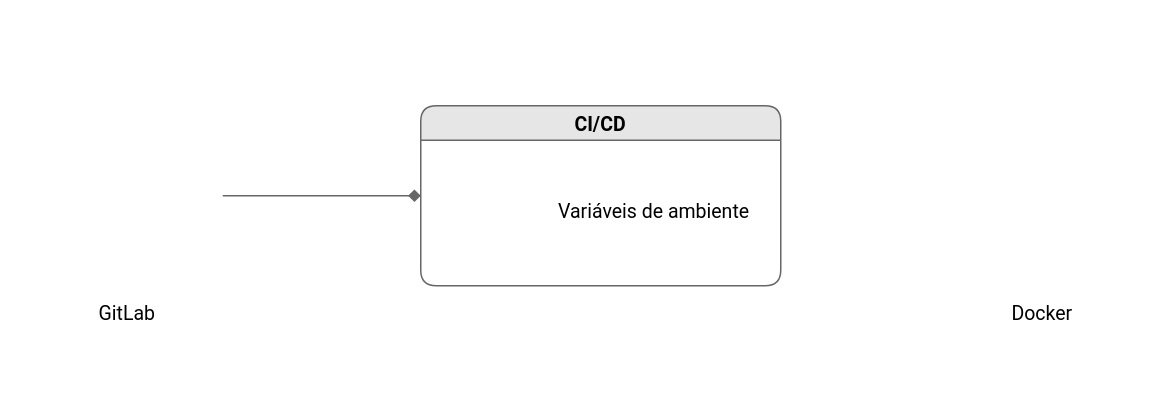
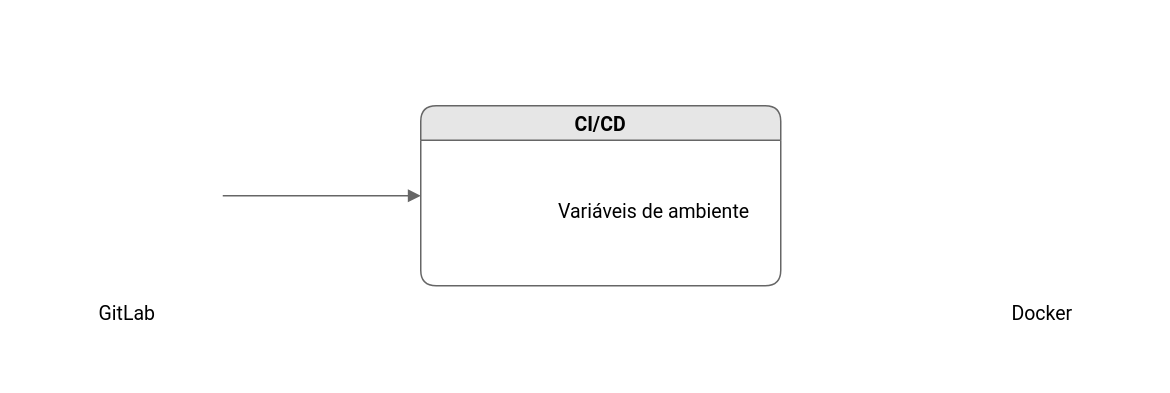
(407, 196) -> (407, 196)
